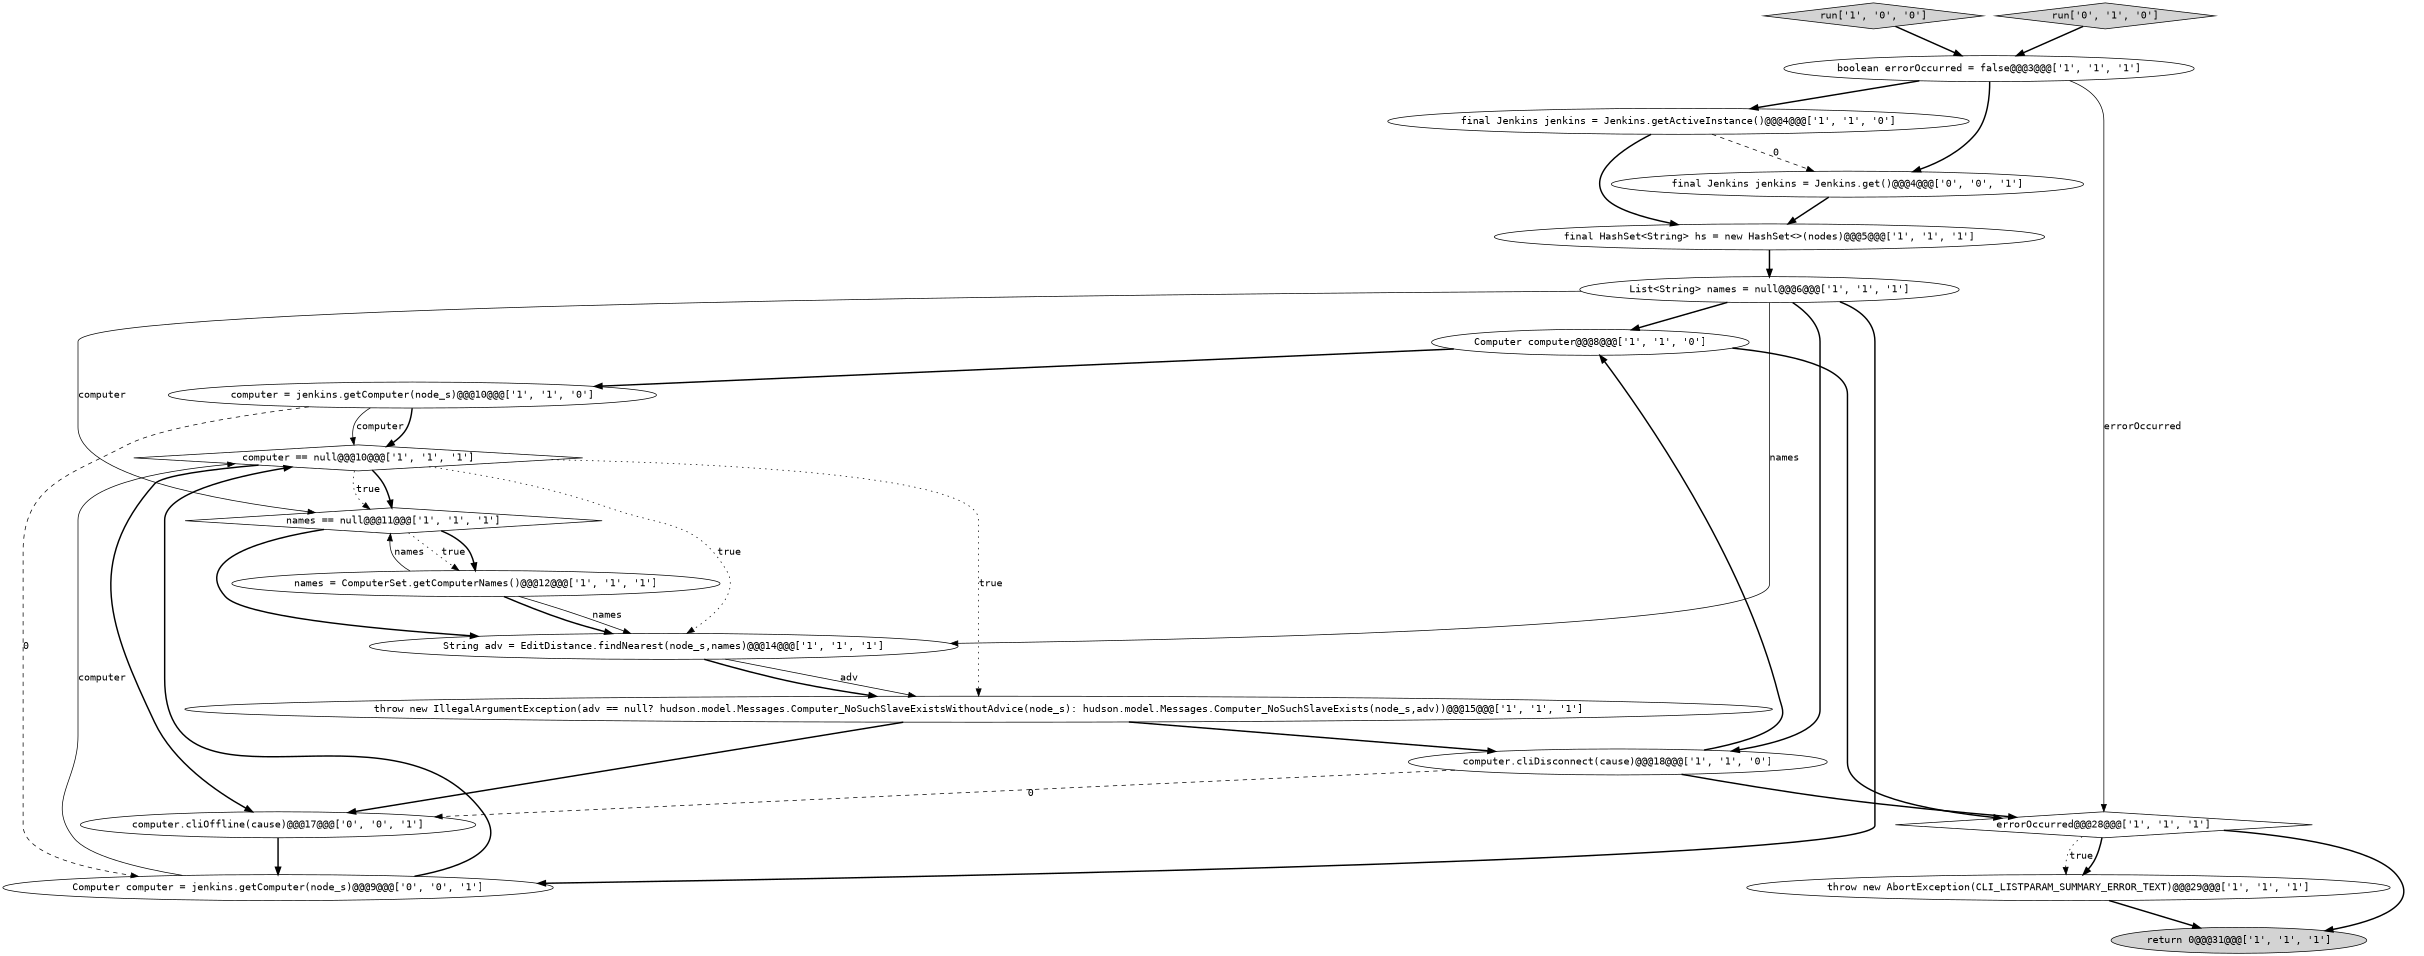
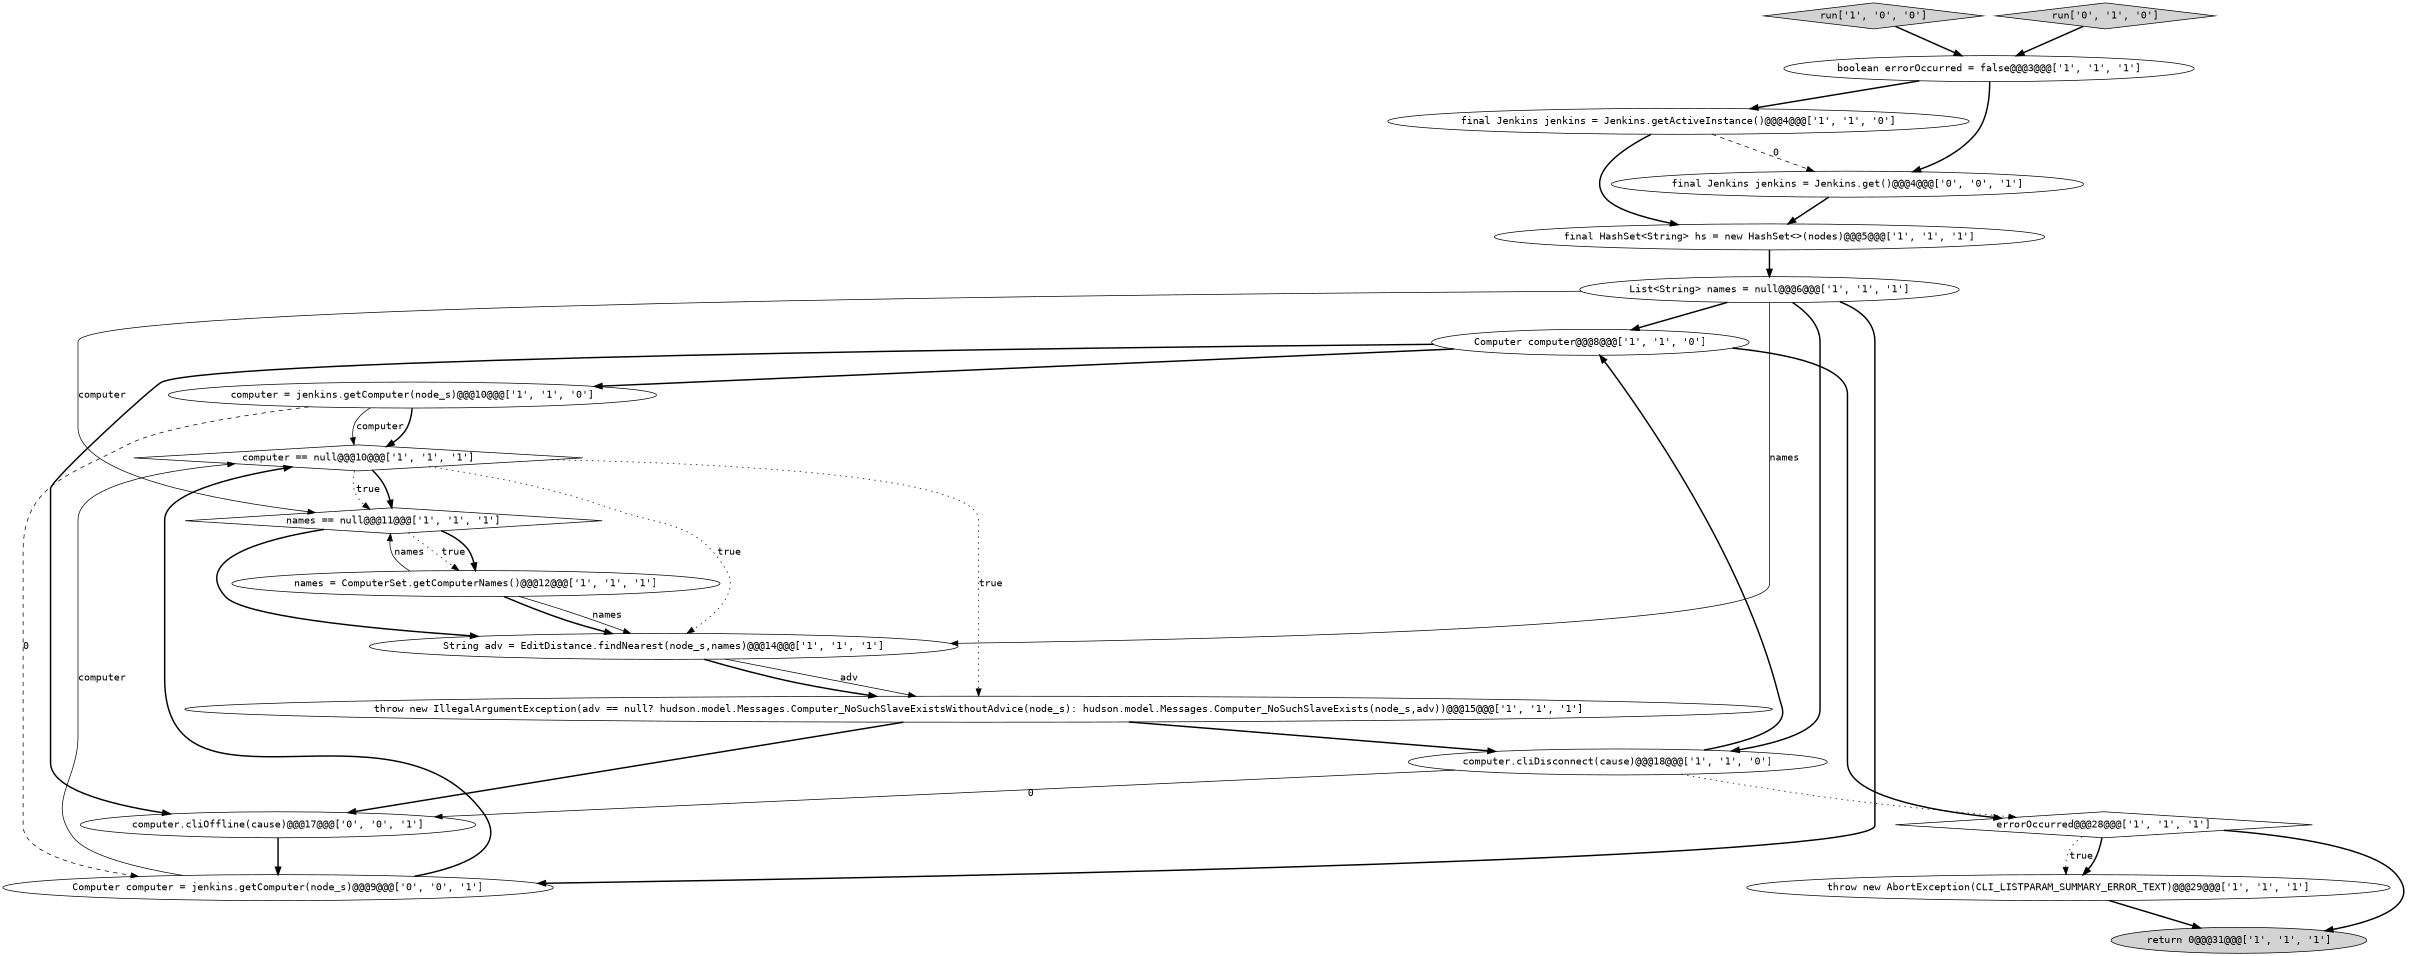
(2104, 434) -> none
(114, 612) -> (518, 360)
(949, 793) -> (949, 793)
(1844, 800) -> (1844, 800)
